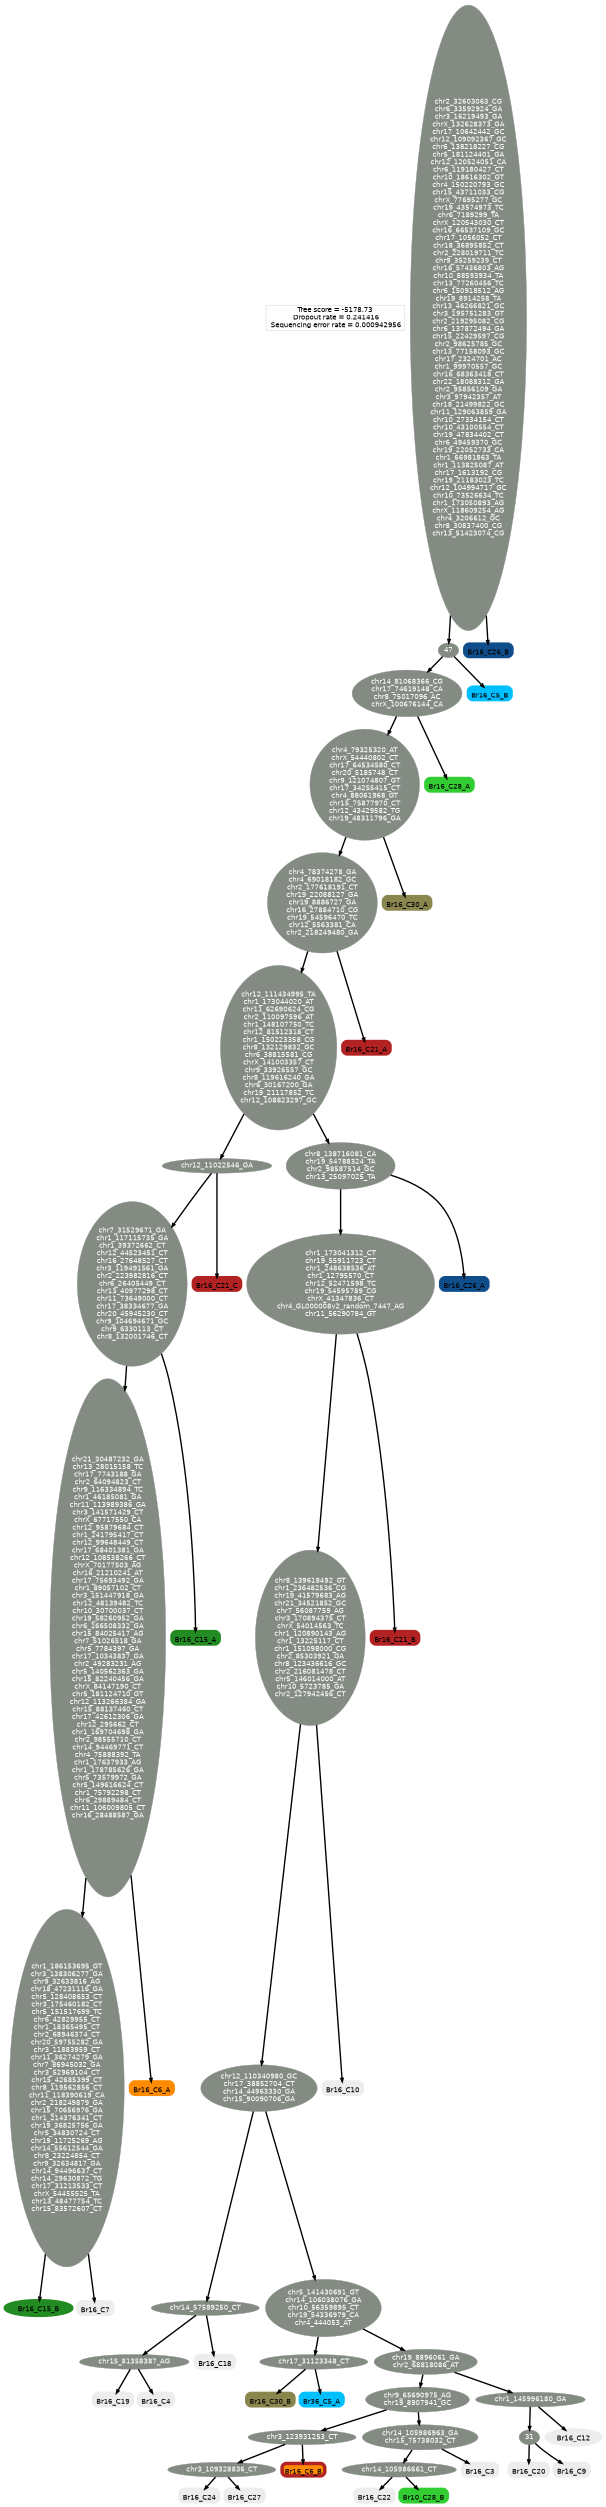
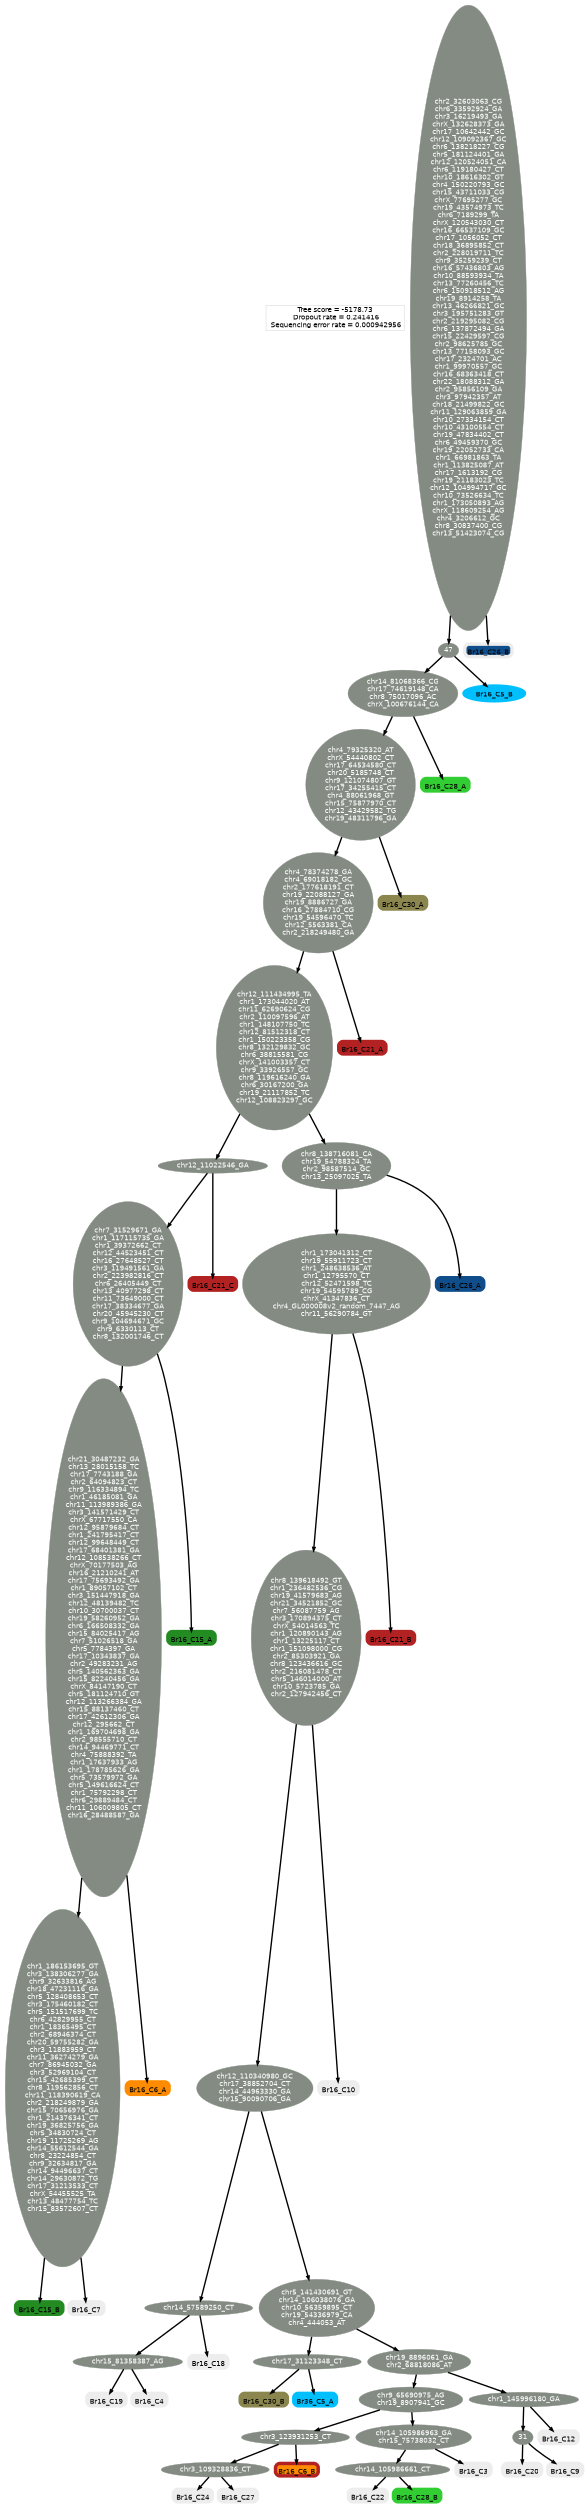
(488, 650) -> (488, 650)
(490, 693) -> (494, 693)
(39, 2308) -> (39, 2308)
(573, 2437) -> (559, 2437)
(424, 2496) -> (417, 2496)
